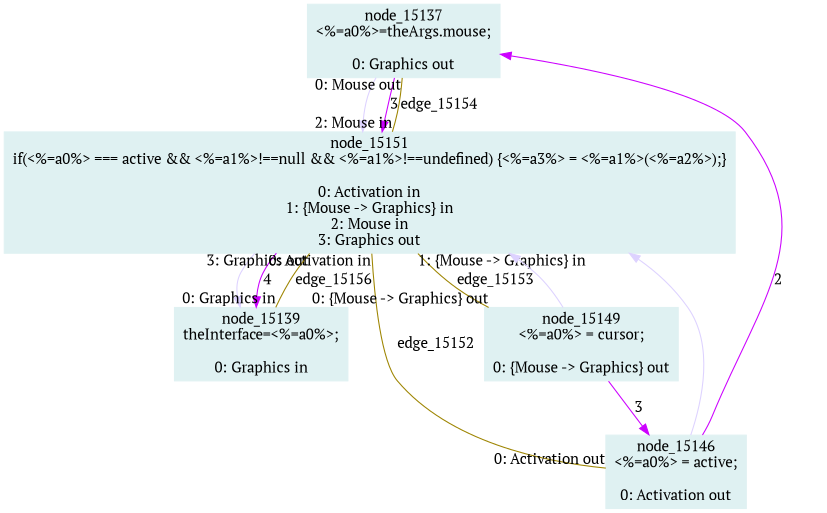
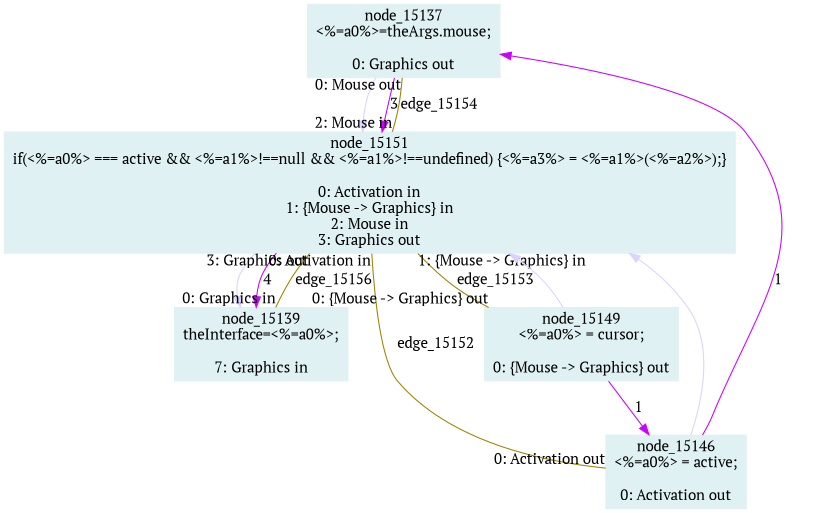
(778, 280) -> (778, 280)
(261, 344) -> (261, 344)
(639, 408) -> (639, 408)
